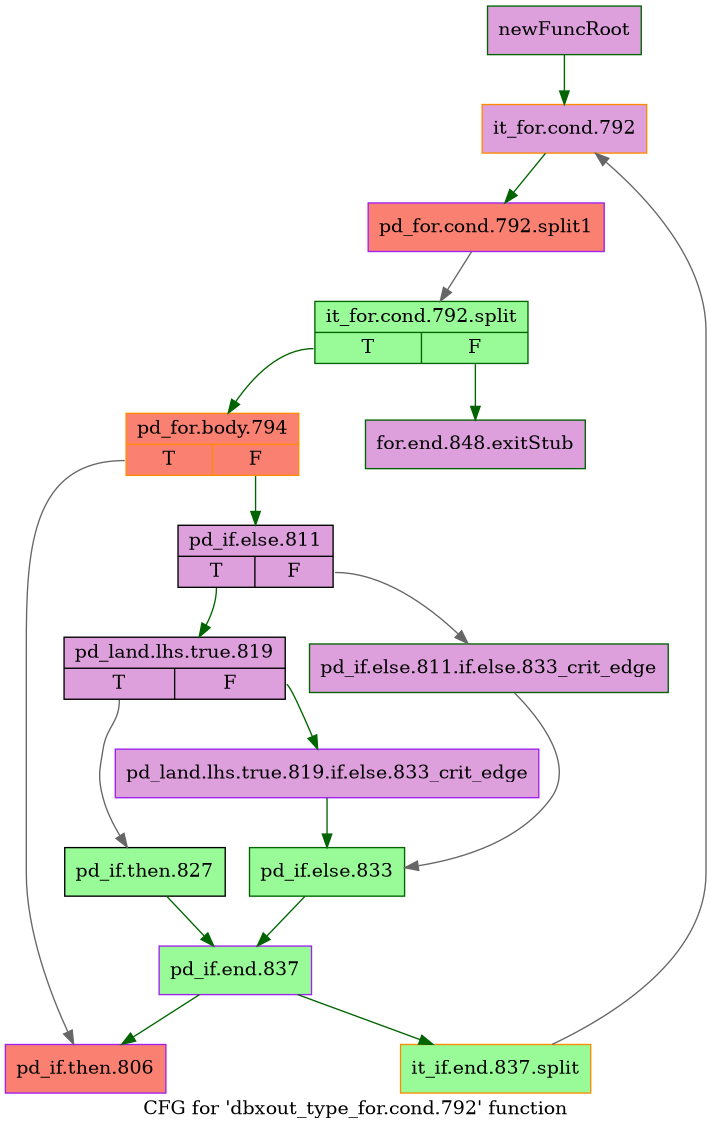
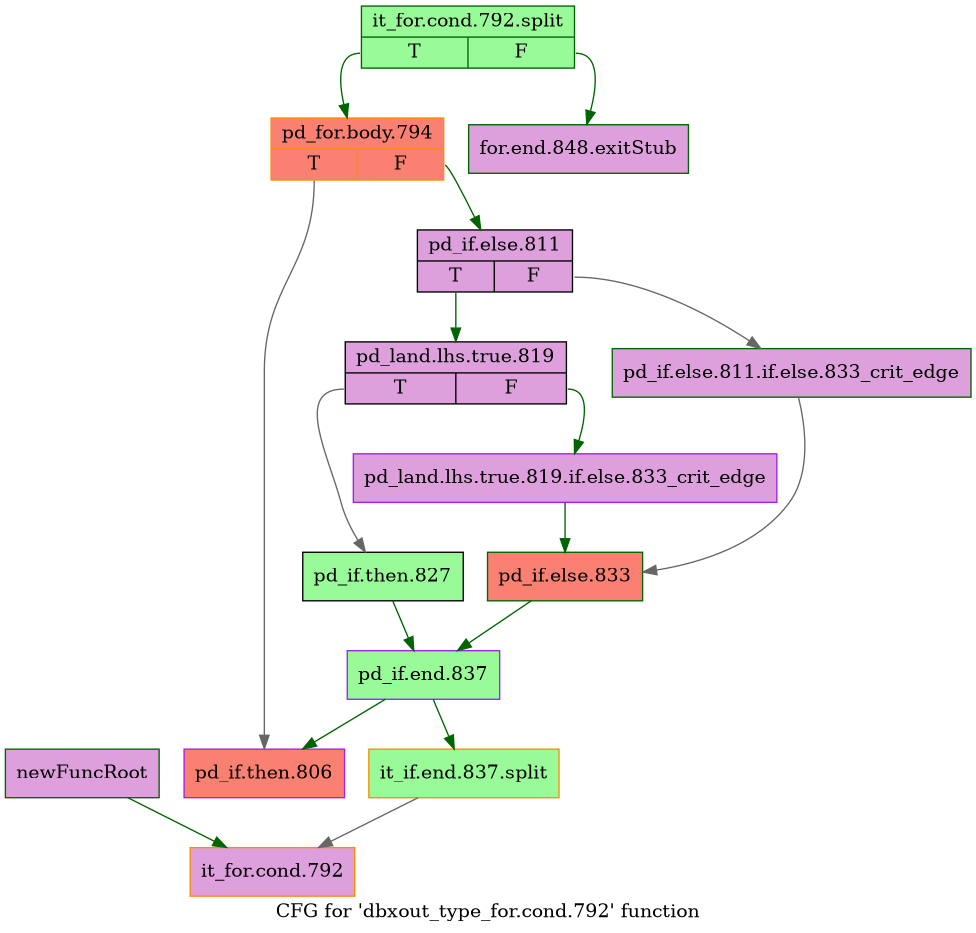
(486, 227) -> none
(327, 872) -> (565, 577)
